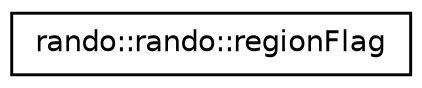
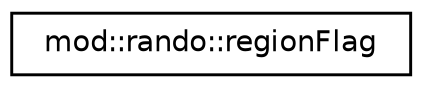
(211, 44) -> (211, 44)
